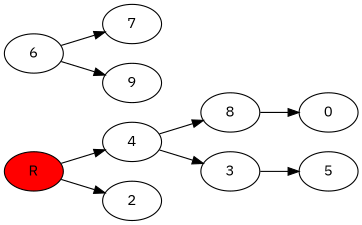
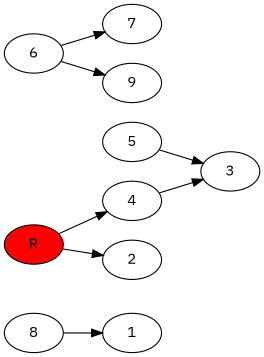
(329, 112) -> (132, 333)
(176, 129) -> none
(274, 171) -> (176, 155)
